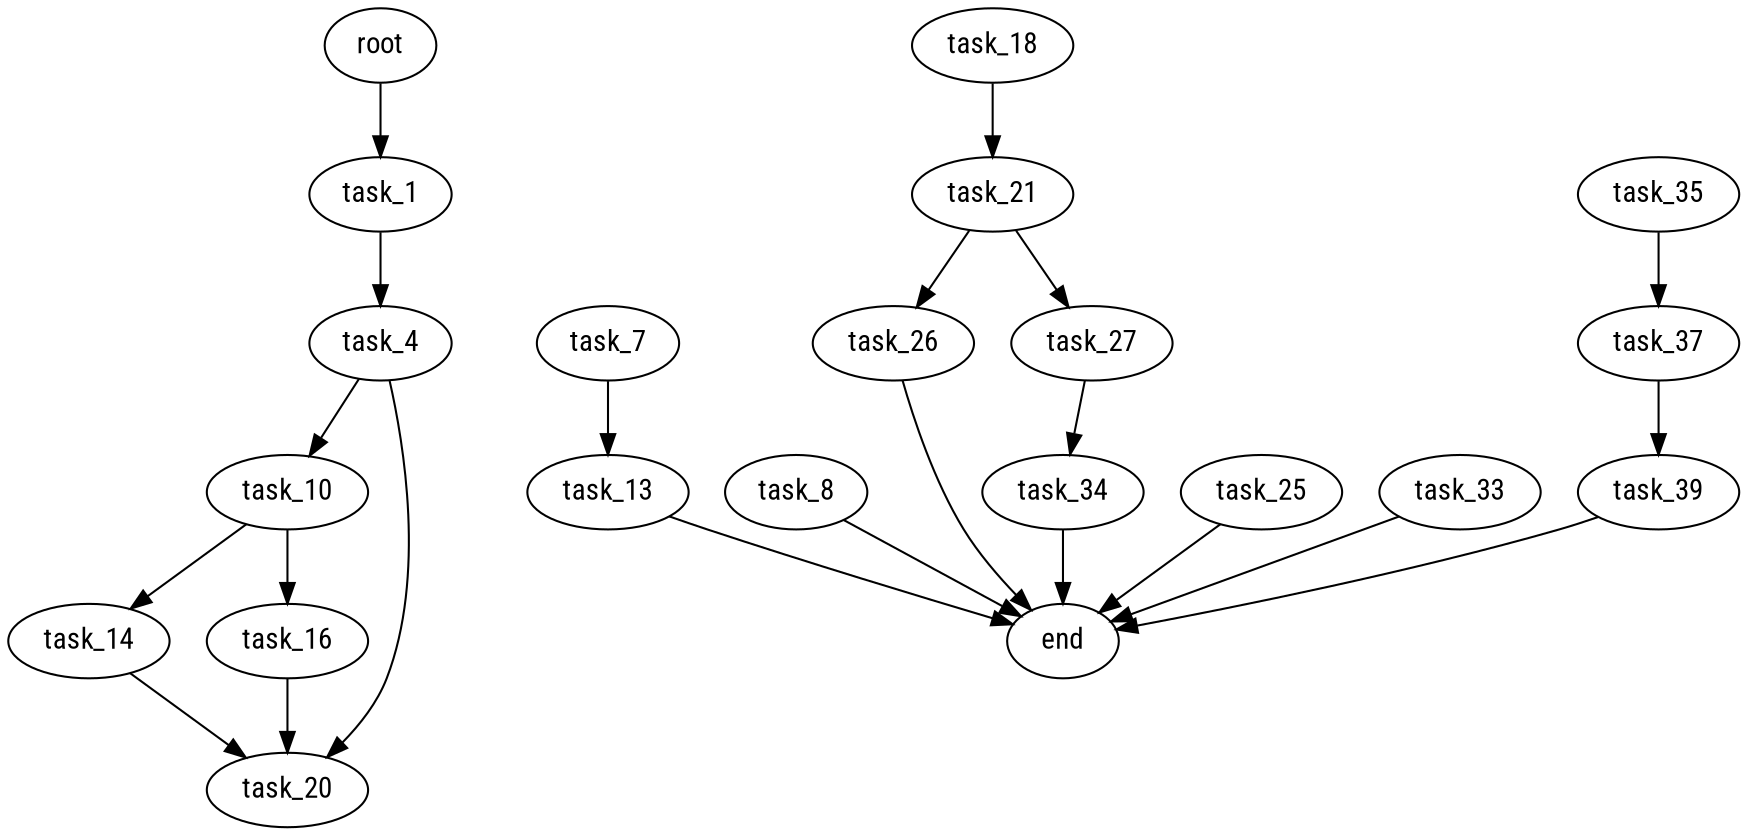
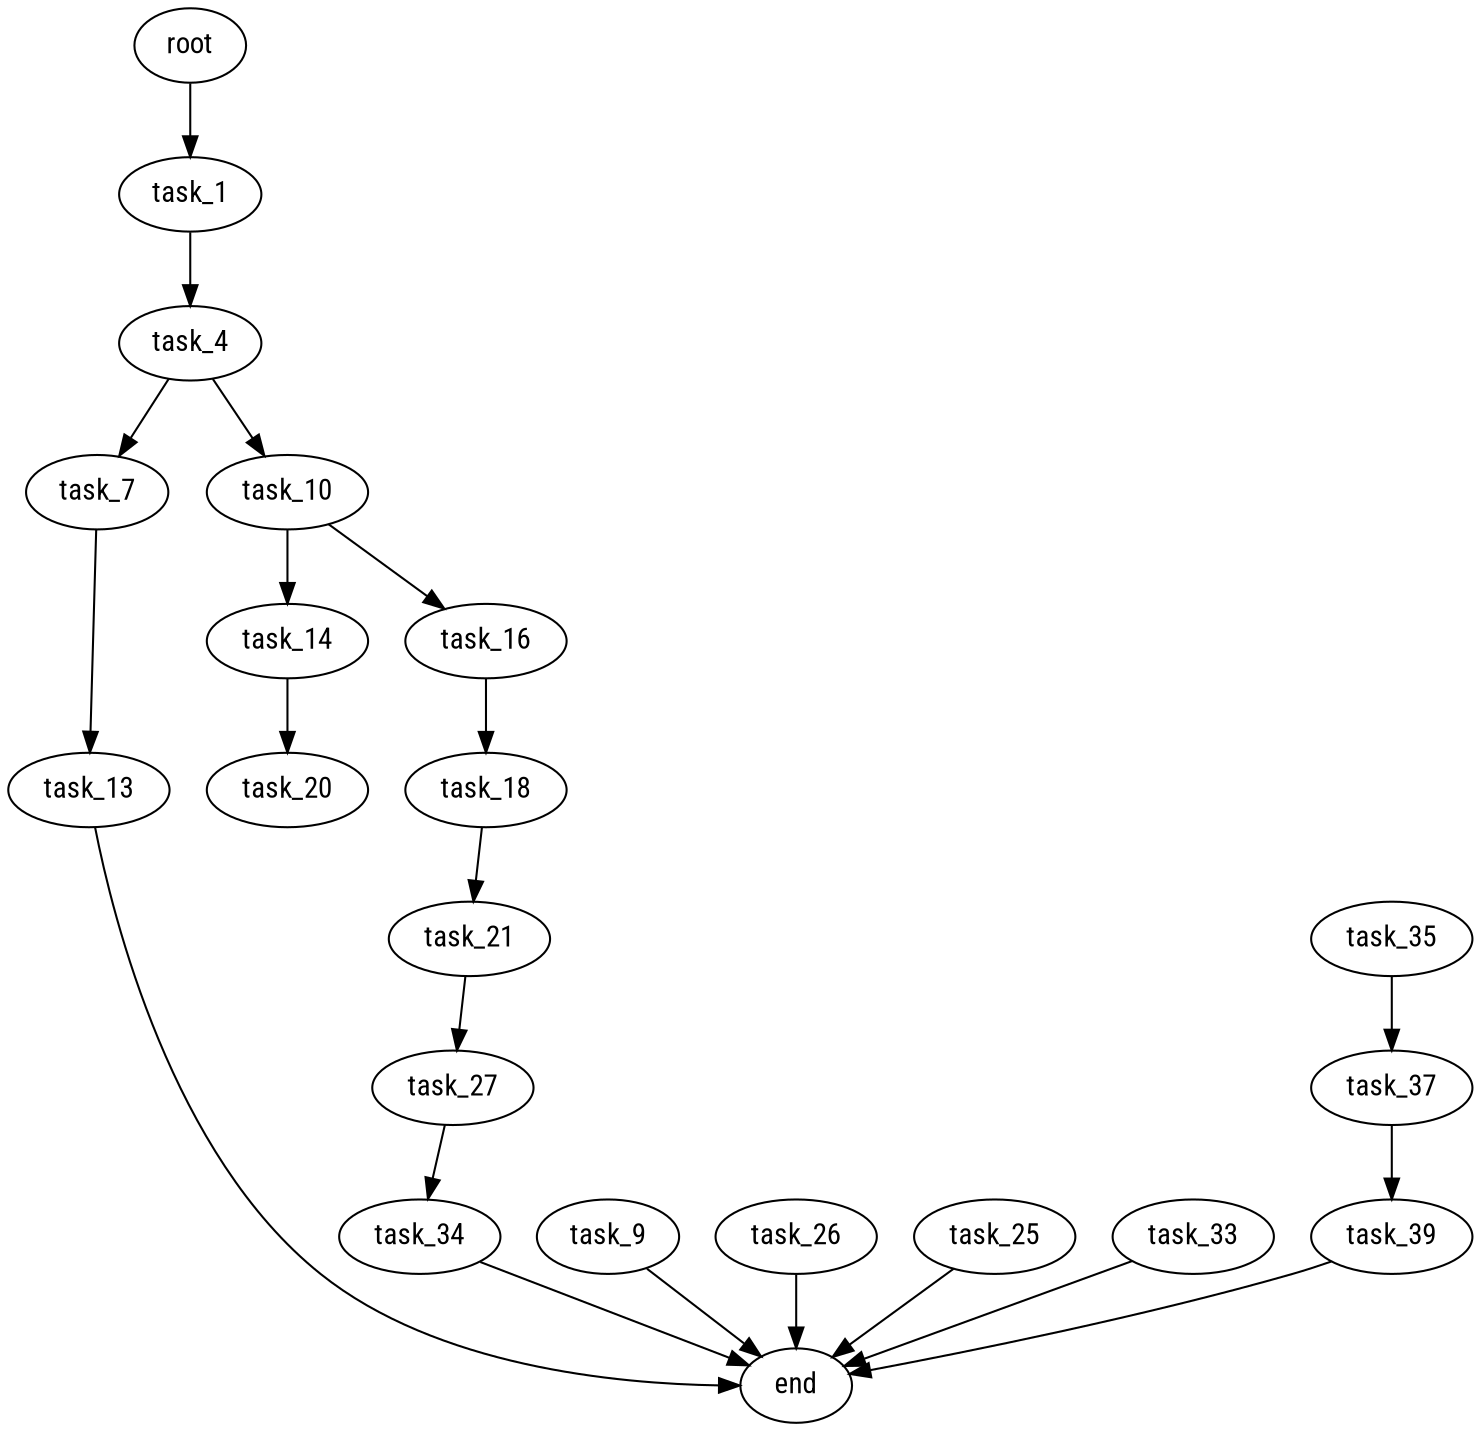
(949, 260) -> none
(796, 492) -> (608, 1237)
(408, 569) -> (150, 408)
(287, 705) -> (486, 705)
